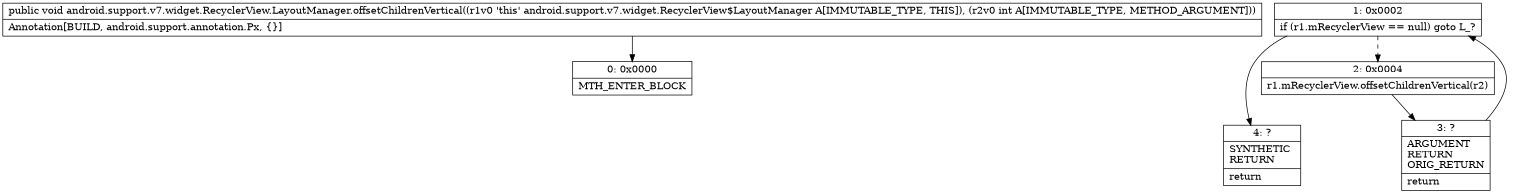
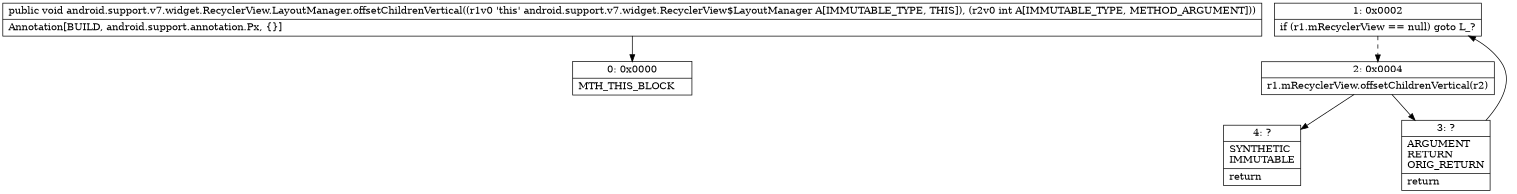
(1251, 69) -> (1330, 110)
(632, 86) -> (626, 86)
(1252, 160) -> (1262, 160)
